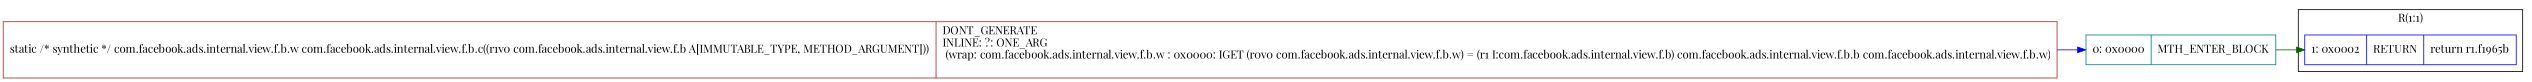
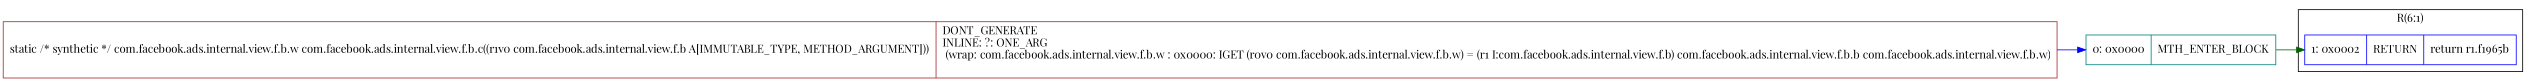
(2410, 19) -> (2410, 19)
